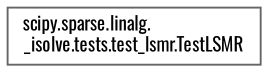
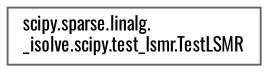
(134, 36) -> (134, 36)
